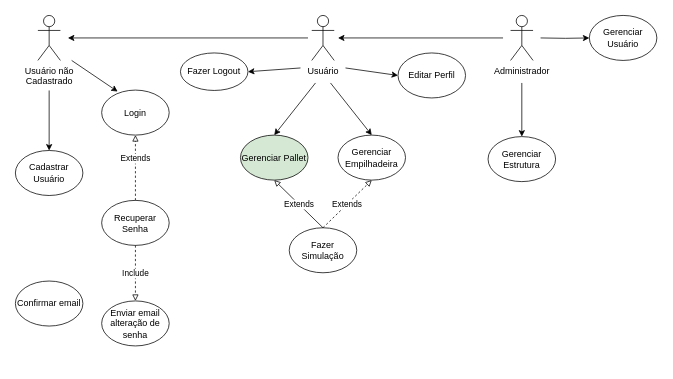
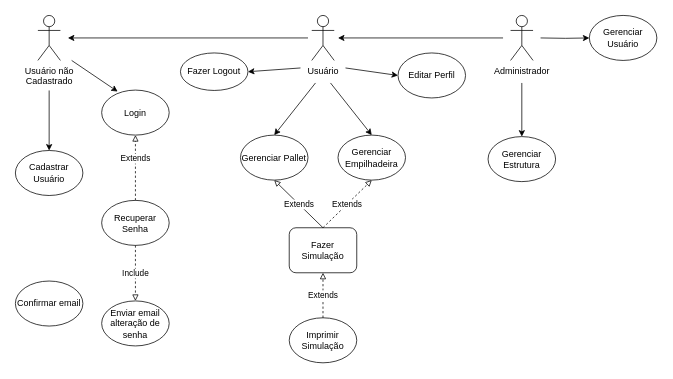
(274, 158) -> (274, 158)
(323, 250) -> (323, 250)
none -> (323, 295)
none -> (323, 340)
